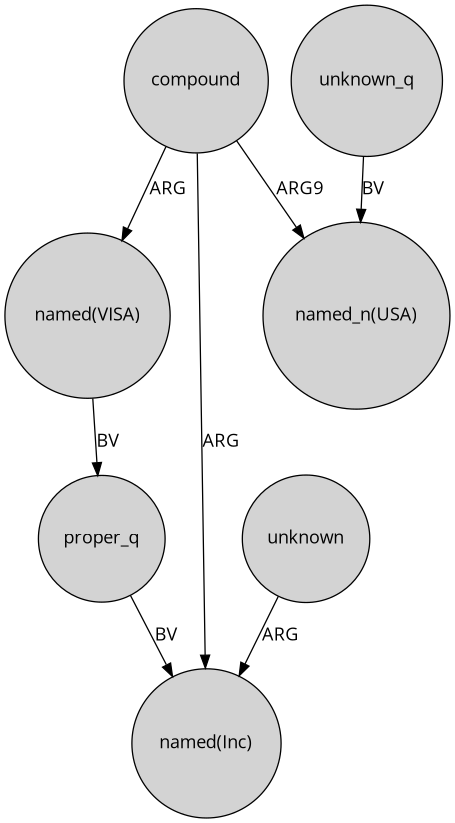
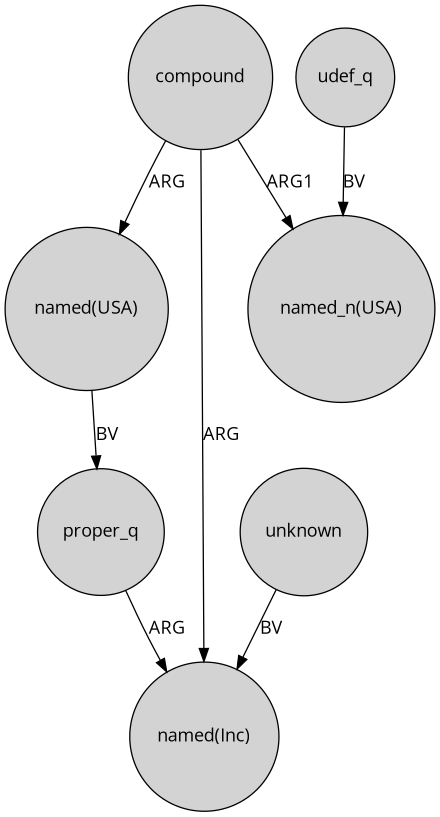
(367, 81) -> (345, 77)
(300, 189) -> (290, 183)
(88, 316) -> (87, 309)
(166, 636) -> (168, 629)
(281, 636) -> (272, 629)
